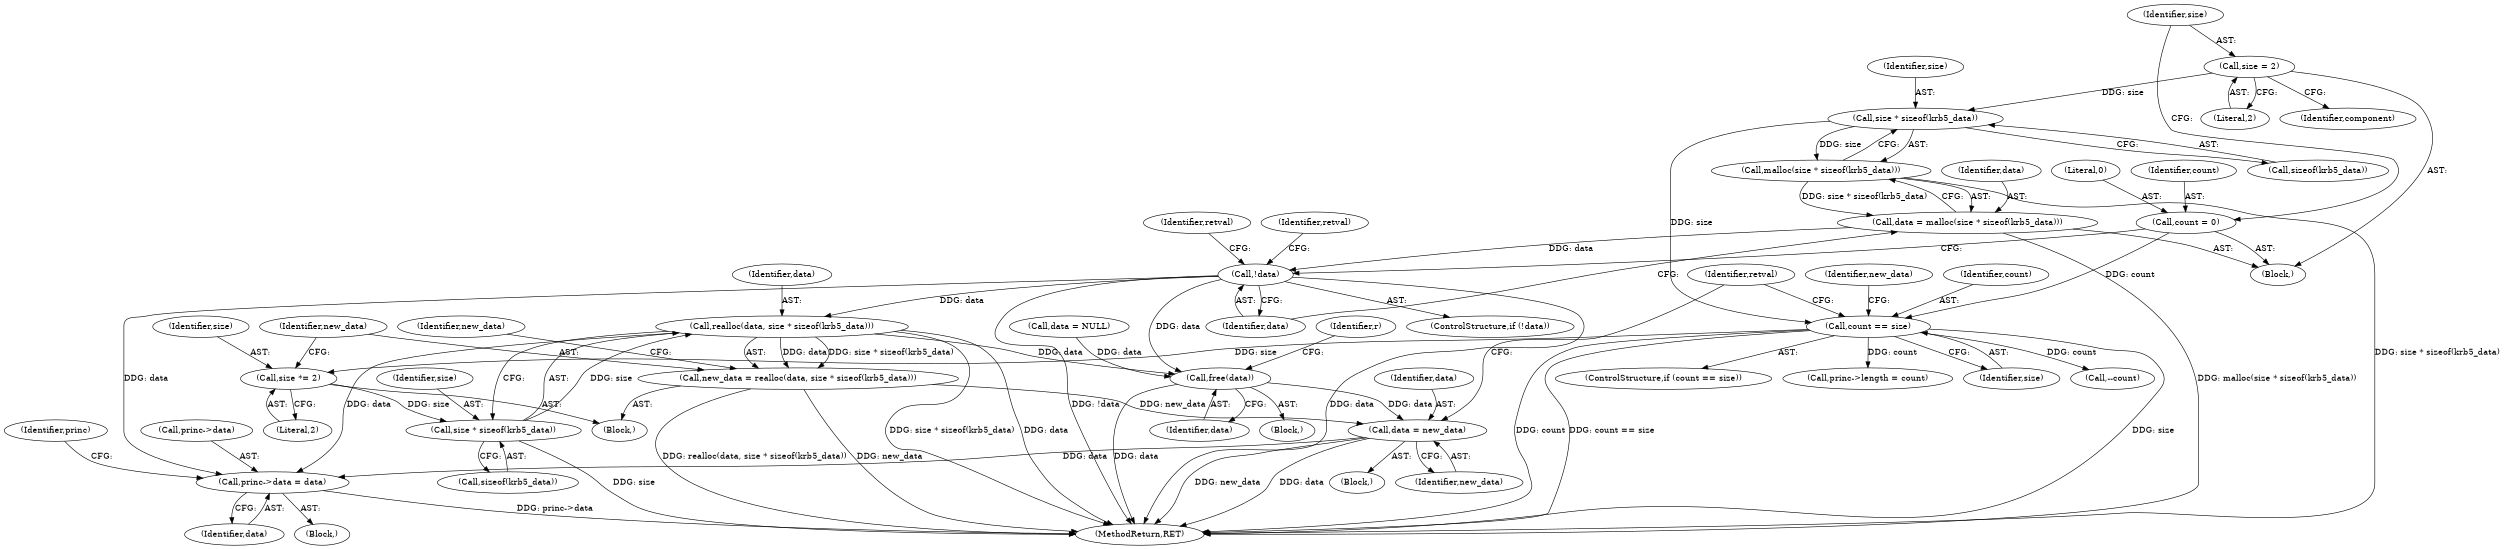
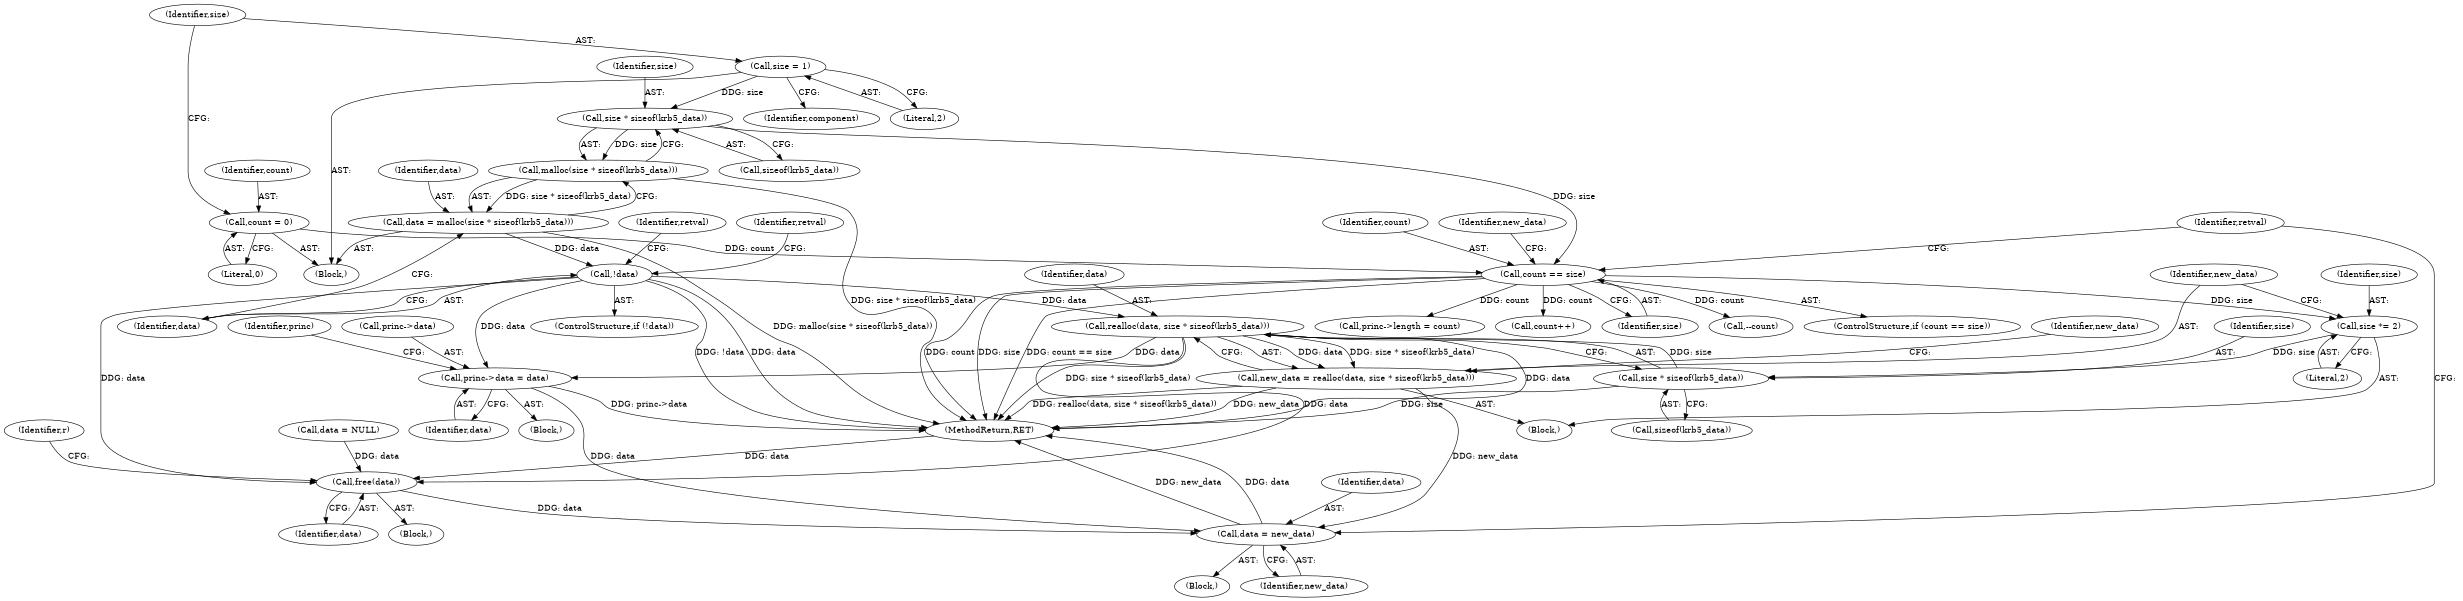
(2249, 67) -> (781, 67)
(1744, 257) -> (252, 246)
none -> (1543, 327)
none -> (1228, 360)
(1115, 433) -> (677, 458)
(854, 464) -> (839, 506)
